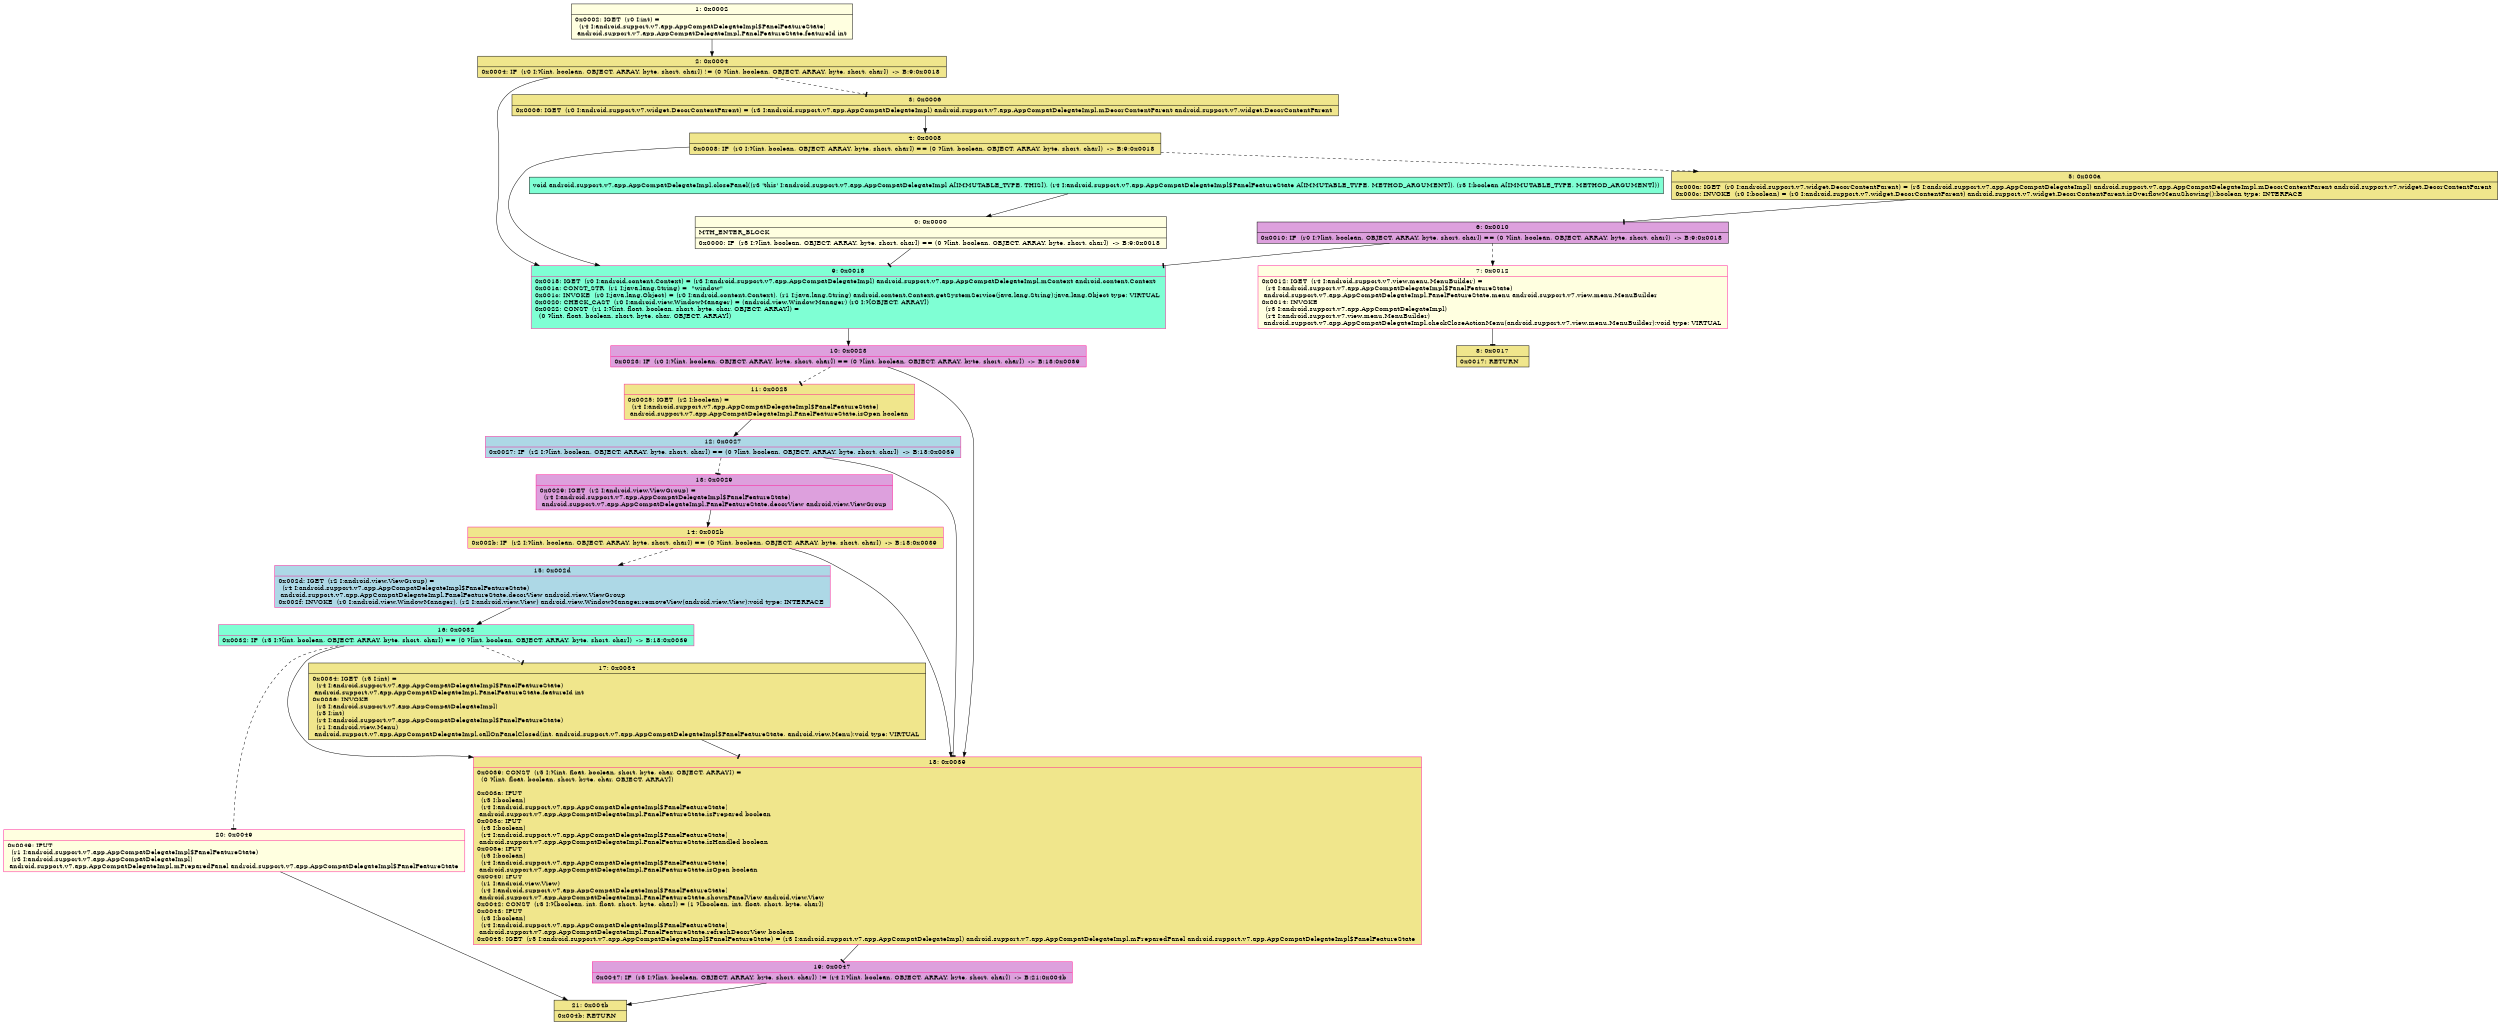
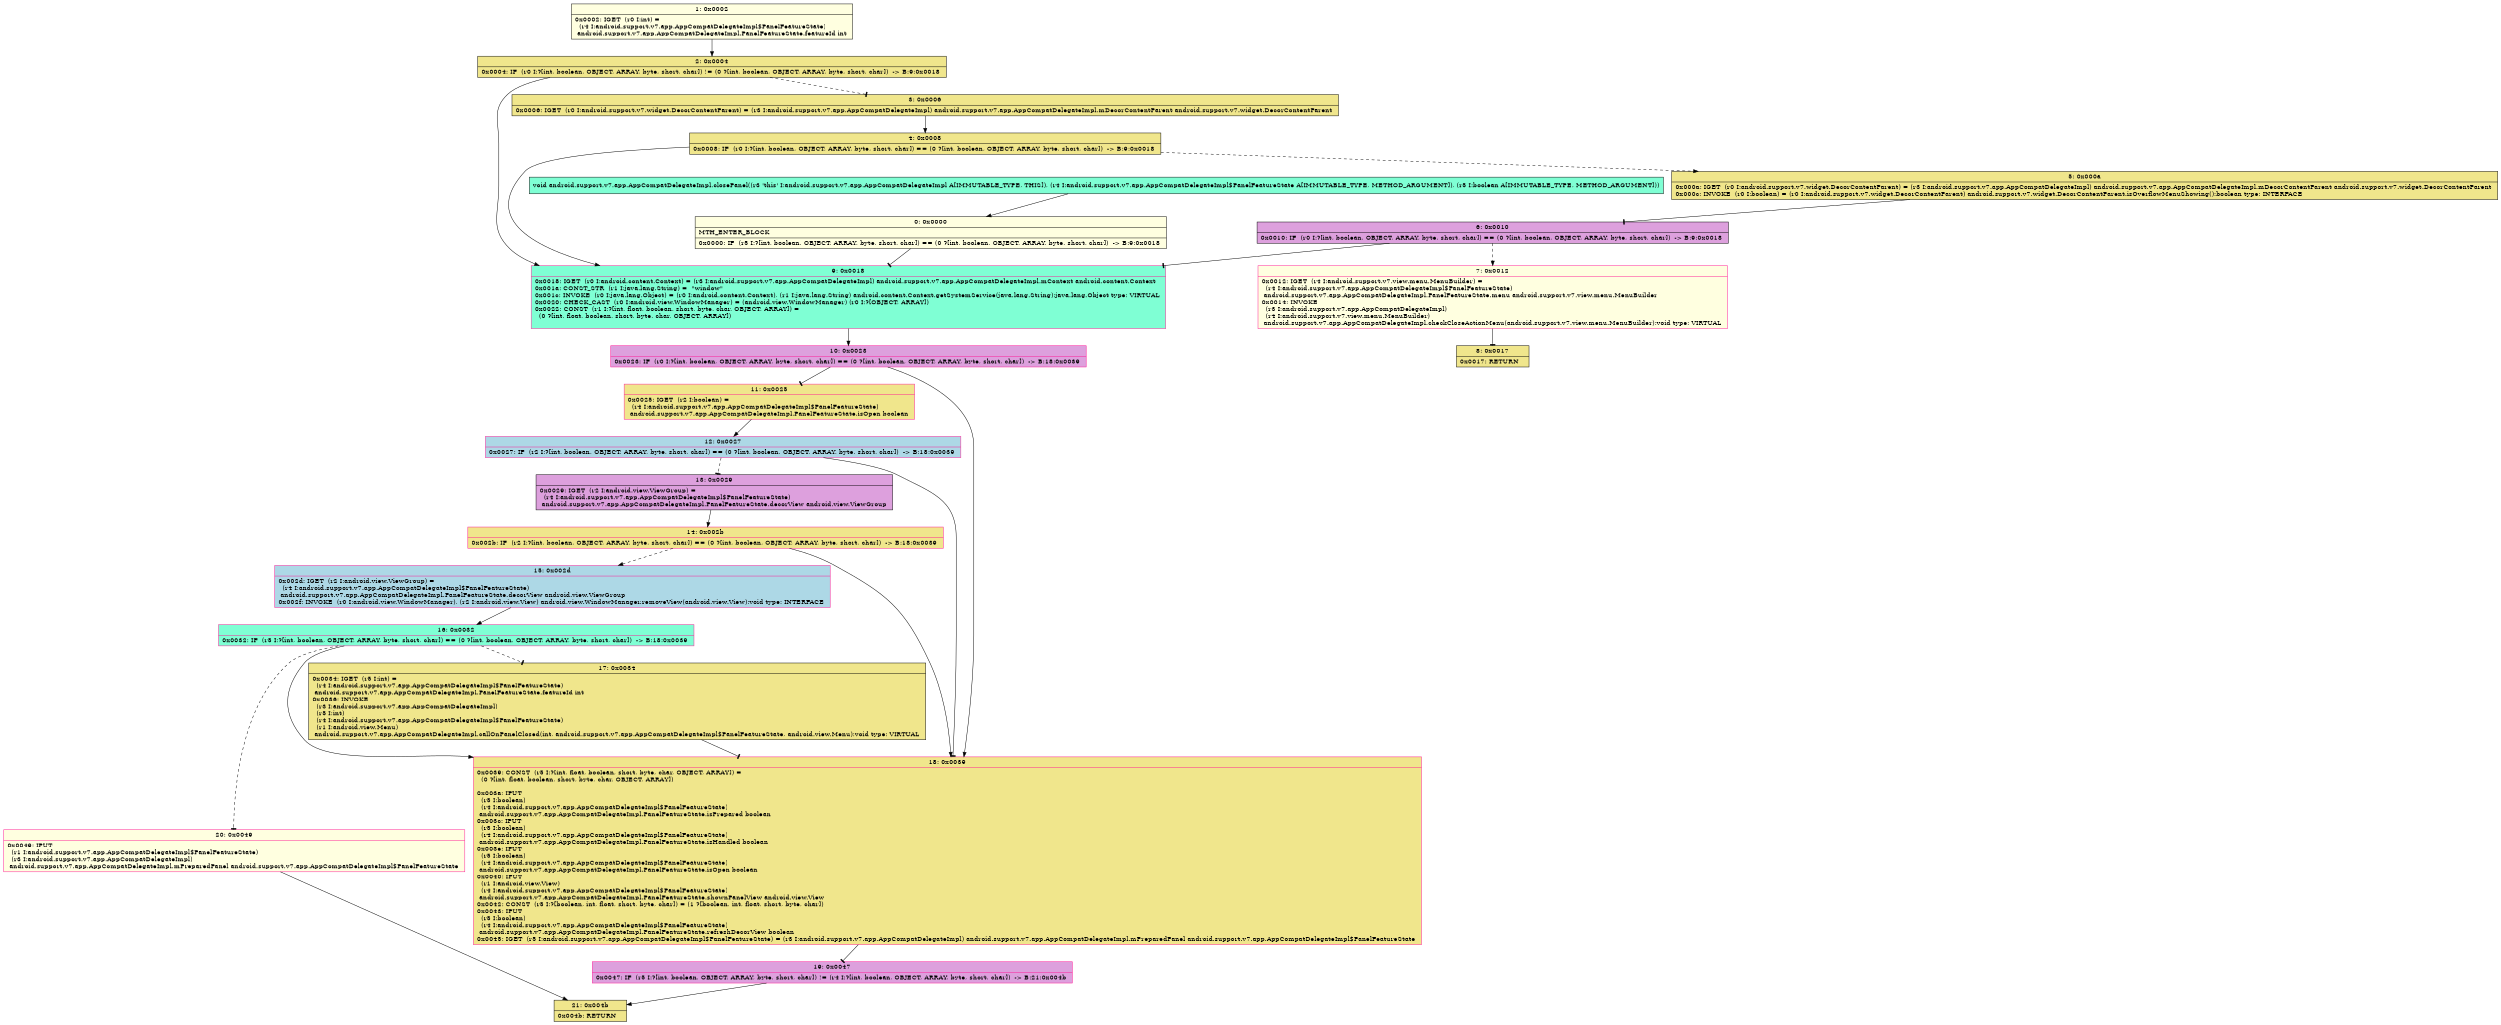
(816, 375) -> (816, 375)
(714, 492) -> (714, 492)
